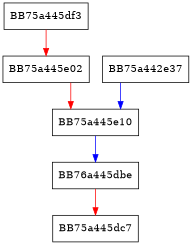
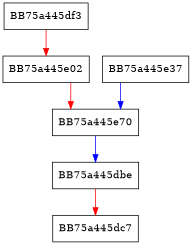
(146, 69) -> (146, 69)
(96, 122) -> (96, 122)
(96, 176) -> (96, 176)
